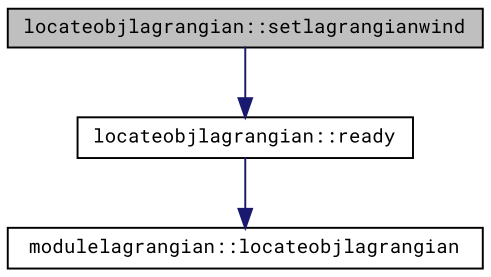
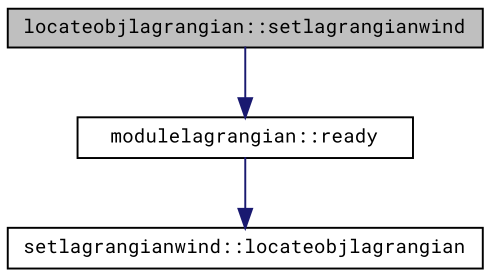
(245, 138) -> (245, 138)
(245, 248) -> (245, 248)
